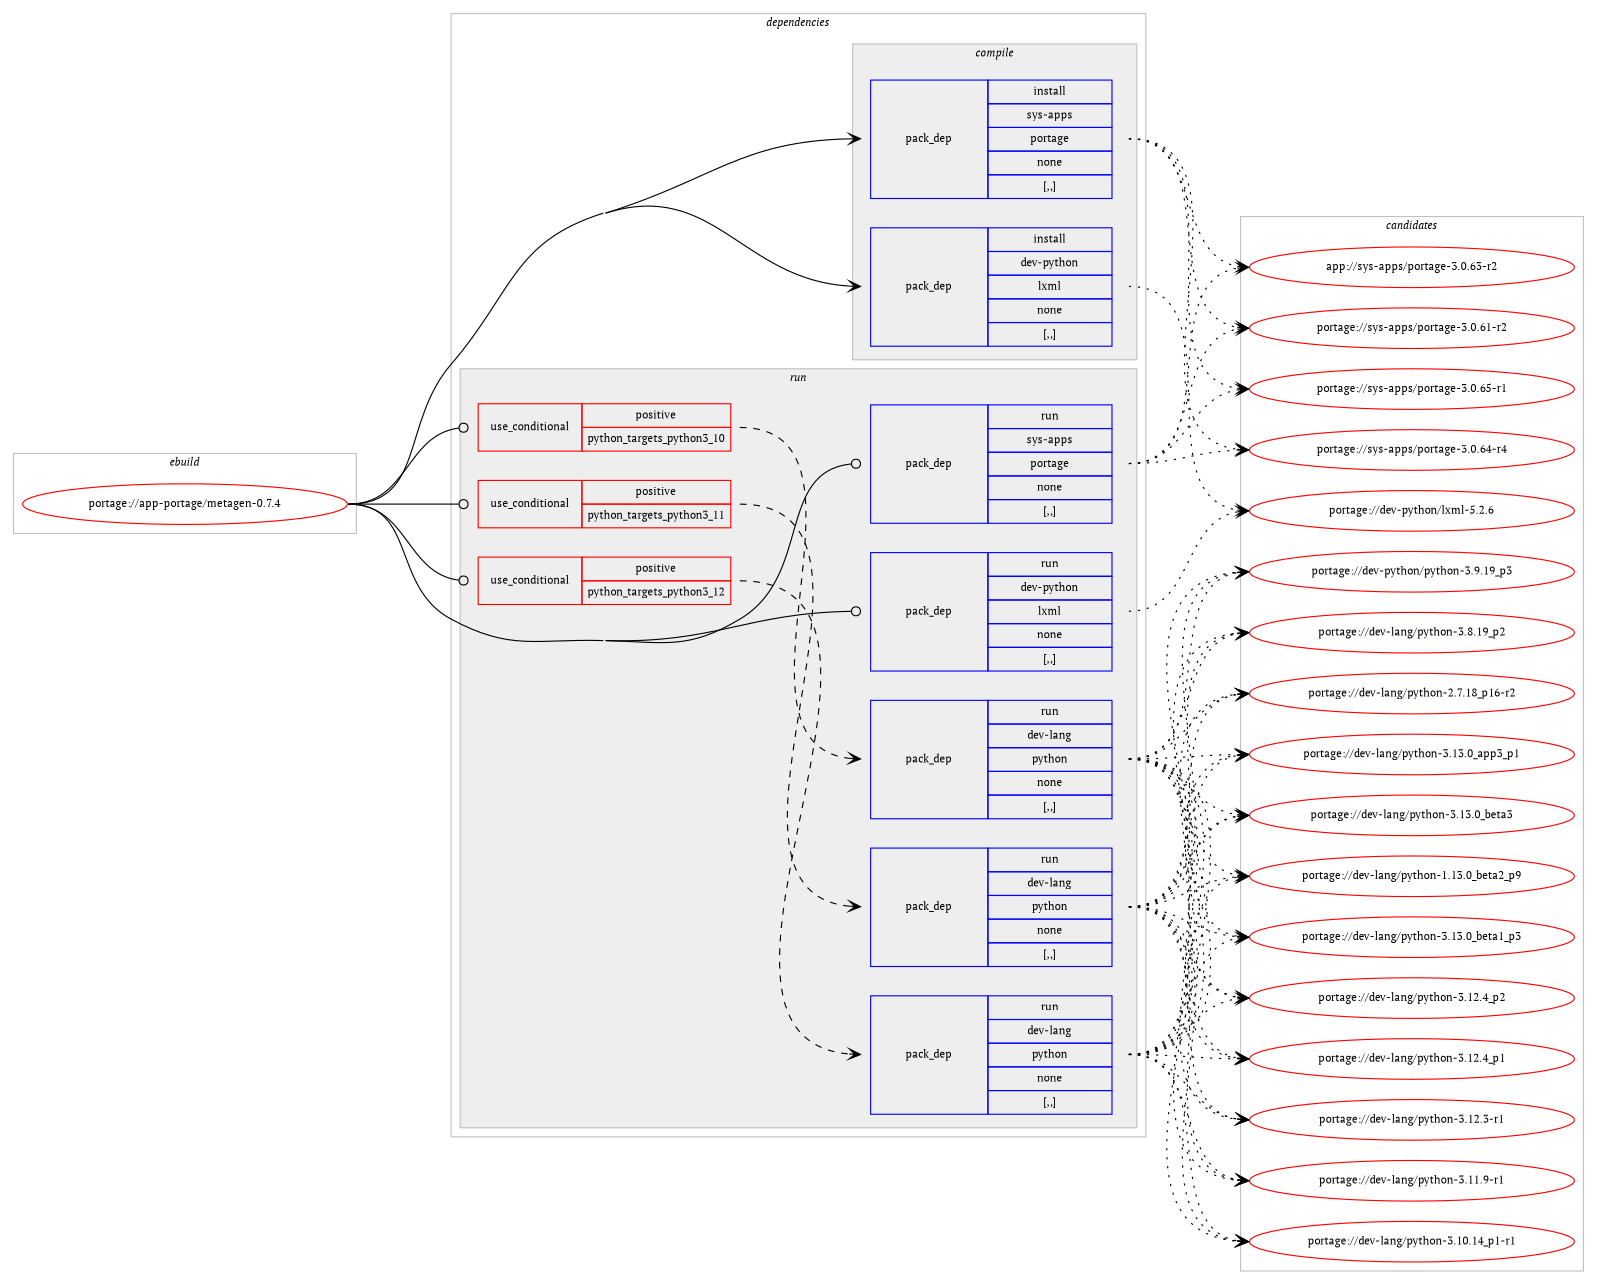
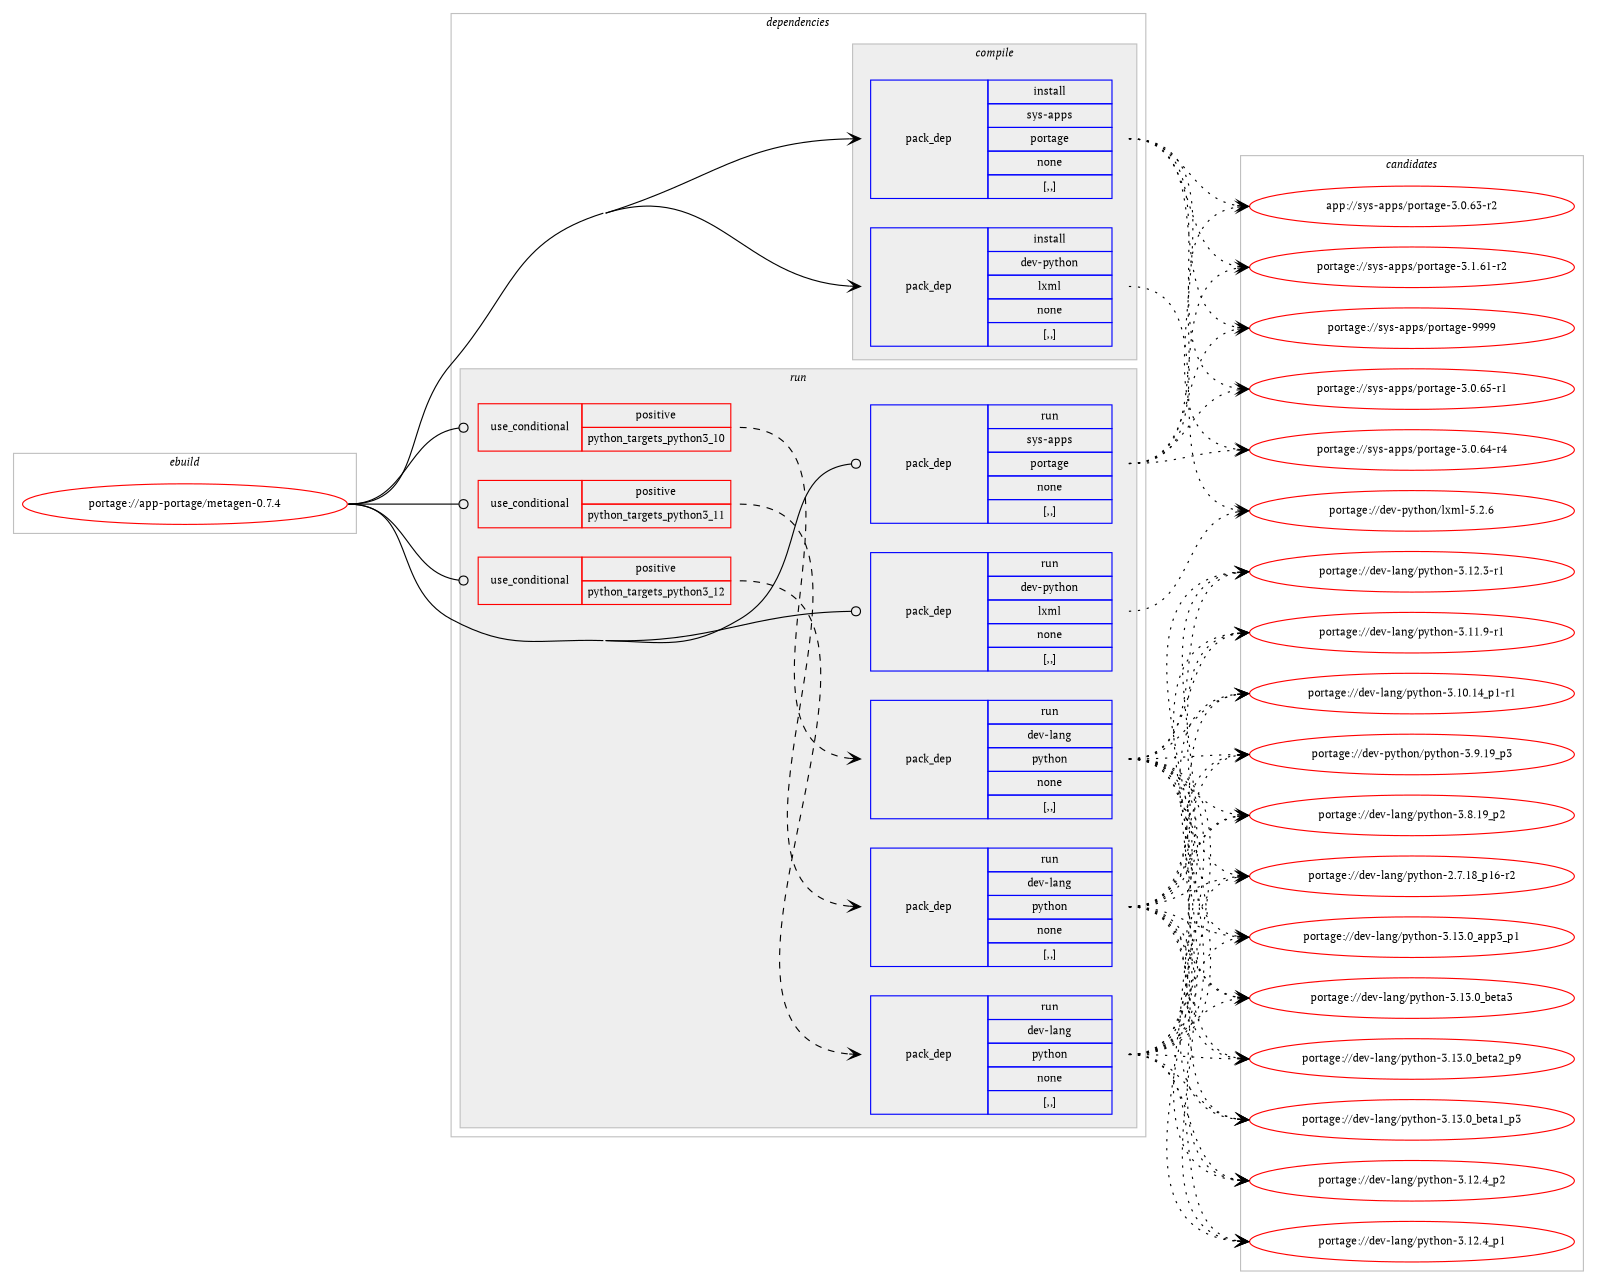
none -> (1412, 328)
(1412, 328) -> (1412, 267)
(1412, 876) -> (1412, 1059)
